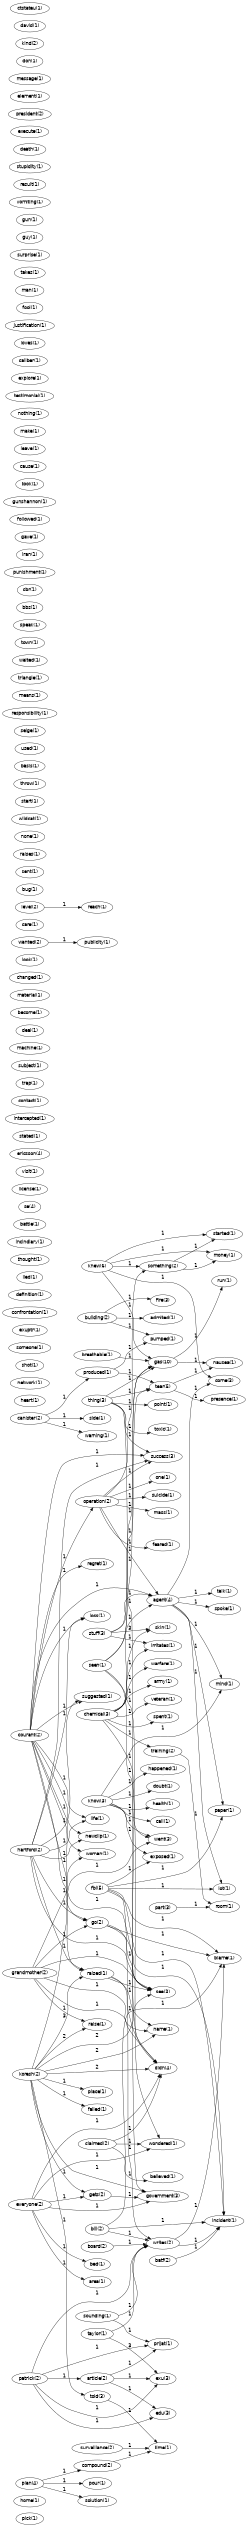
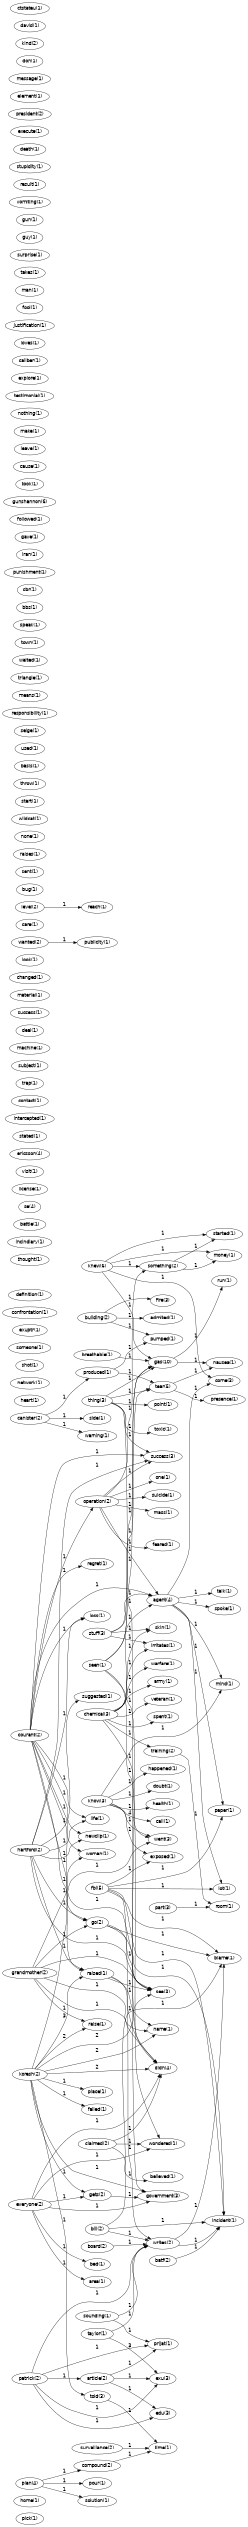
(30, 502) -> (30, 502)
(30, 1013) -> (30, 1013)
(30, 1277) -> none
(130, 1629) -> (130, 1629)
(56, 1715) -> none
(130, 1813) -> (130, 1813)
